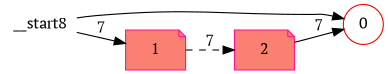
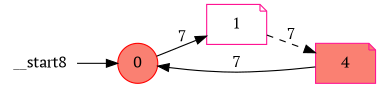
(363, 24) -> (138, 63)
(96, 37) -> (176, 48)
(156, 50) -> (237, 24)
(264, 50) -> (346, 63)
